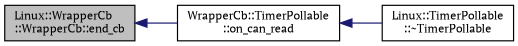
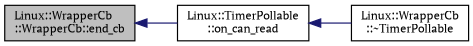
(259, 23) -> (243, 23)
(448, 23) -> (410, 23)
